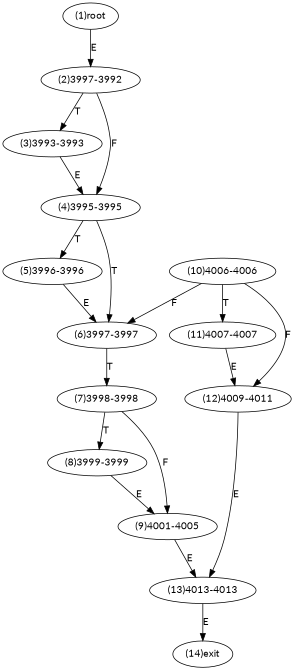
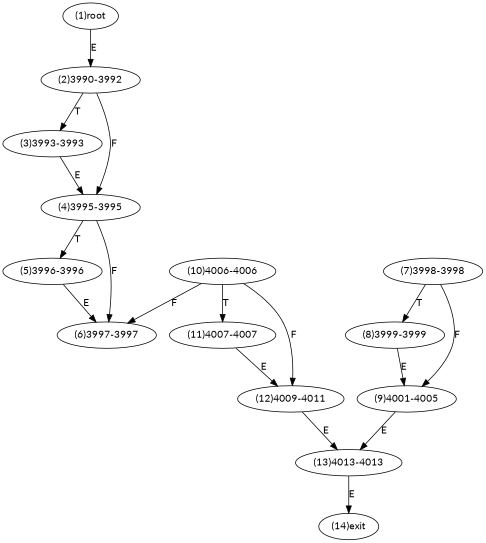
(91, 80) -> (91, 80)
(114, 271) -> (114, 271)
(107, 363) -> none
